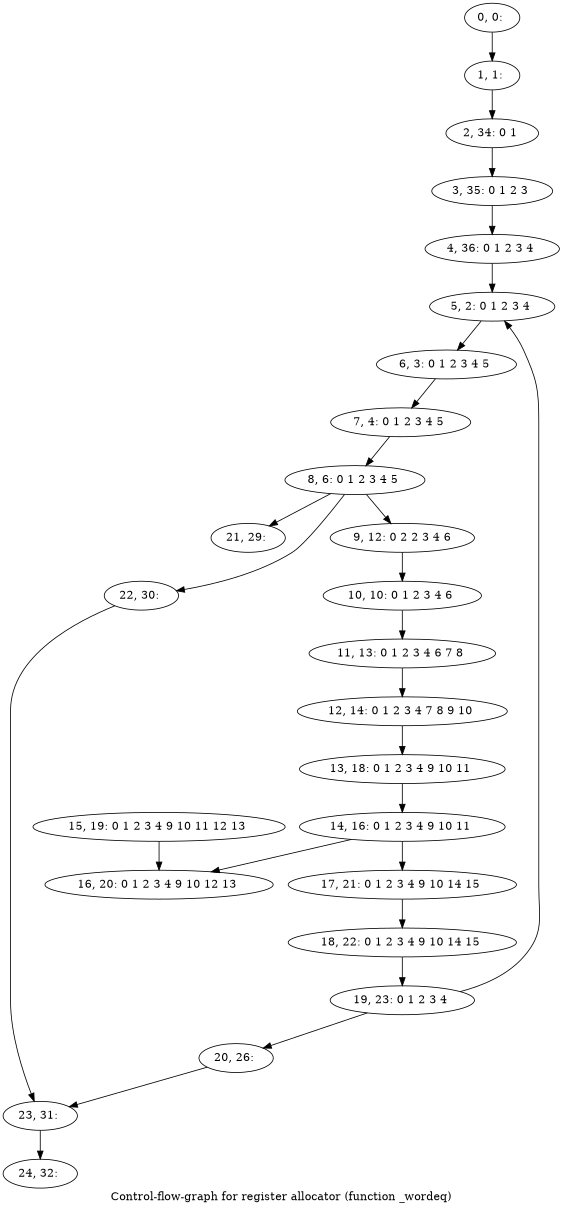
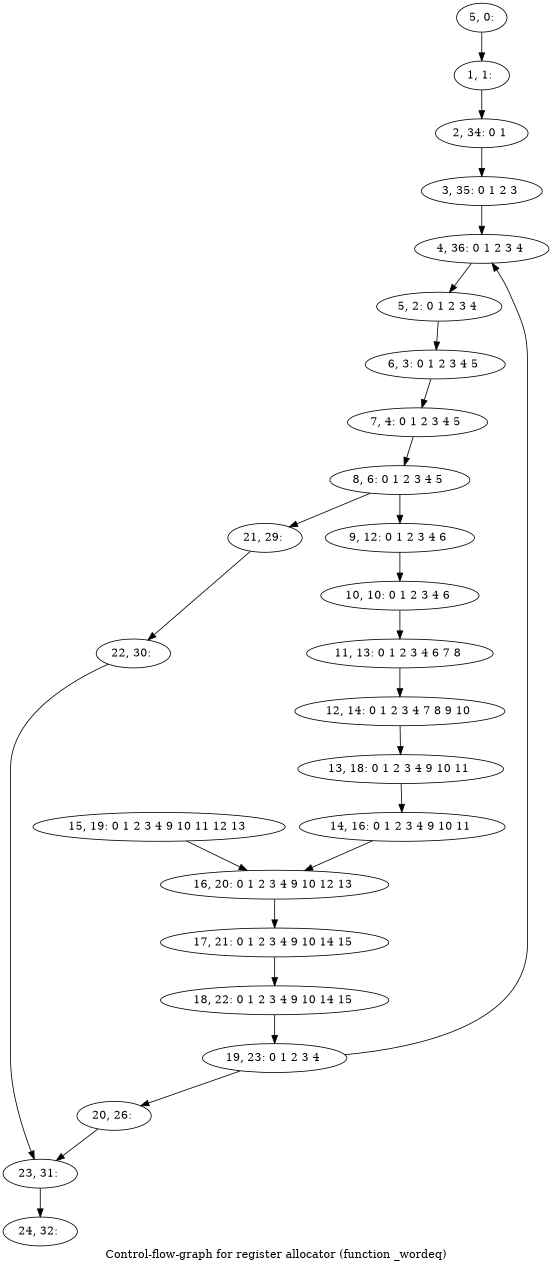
(492, 18) -> (482, 18)
(402, 538) -> (400, 538)
(276, 561) -> (202, 593)
(539, 678) -> (528, 720)
(402, 852) -> (275, 910)
